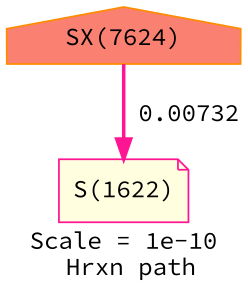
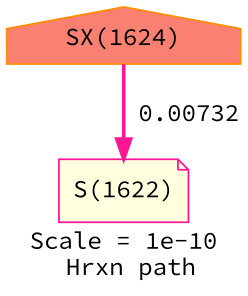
(124, 38) -> (124, 38)
